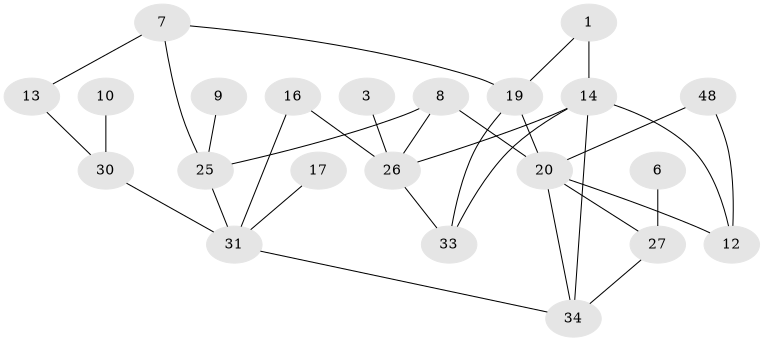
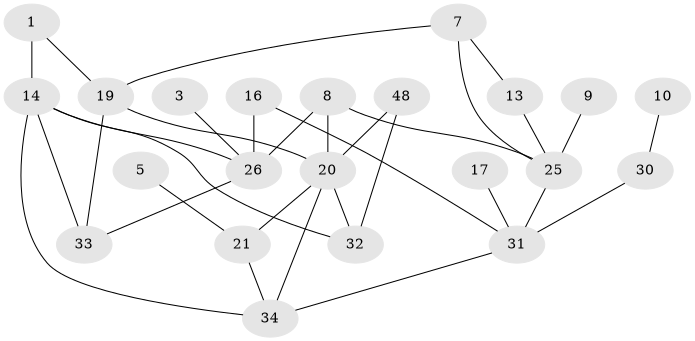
(69, 134) -> (534, 134)
(658, 171) -> (141, 171)
(658, 245) -> (243, 245)
(732, 245) -> (356, 245)
